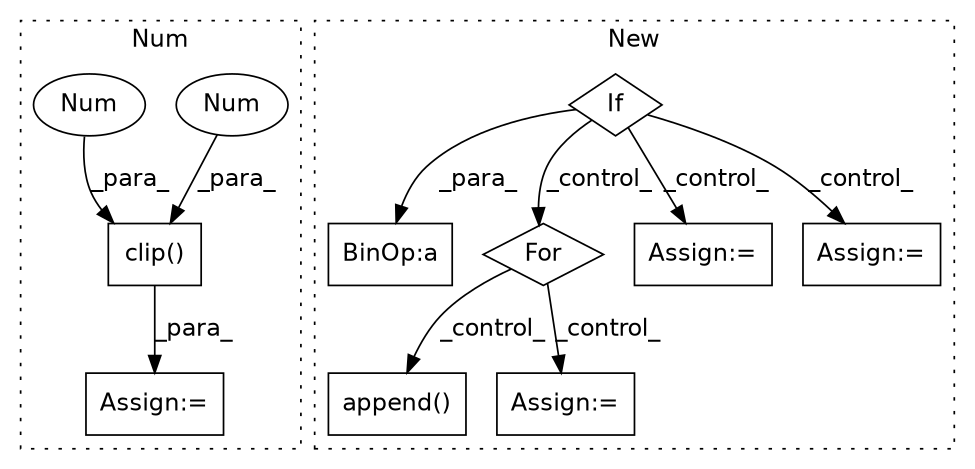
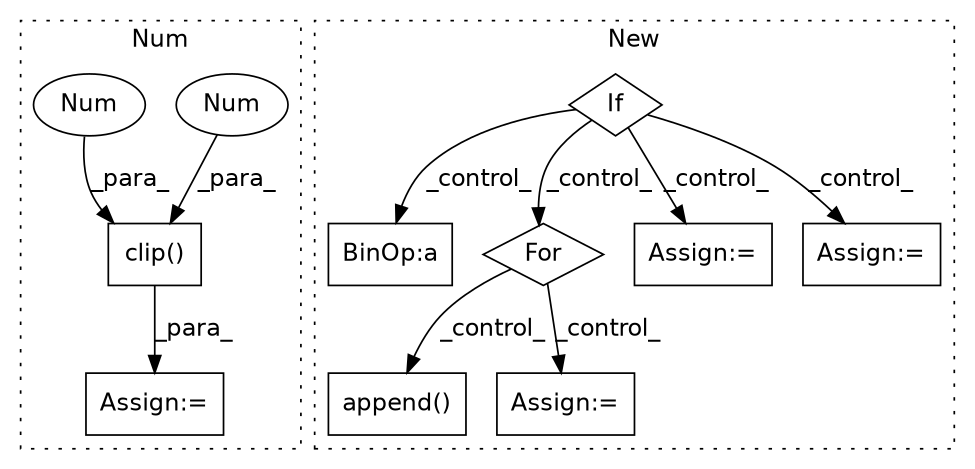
(479, 180) -> (479, 180)
